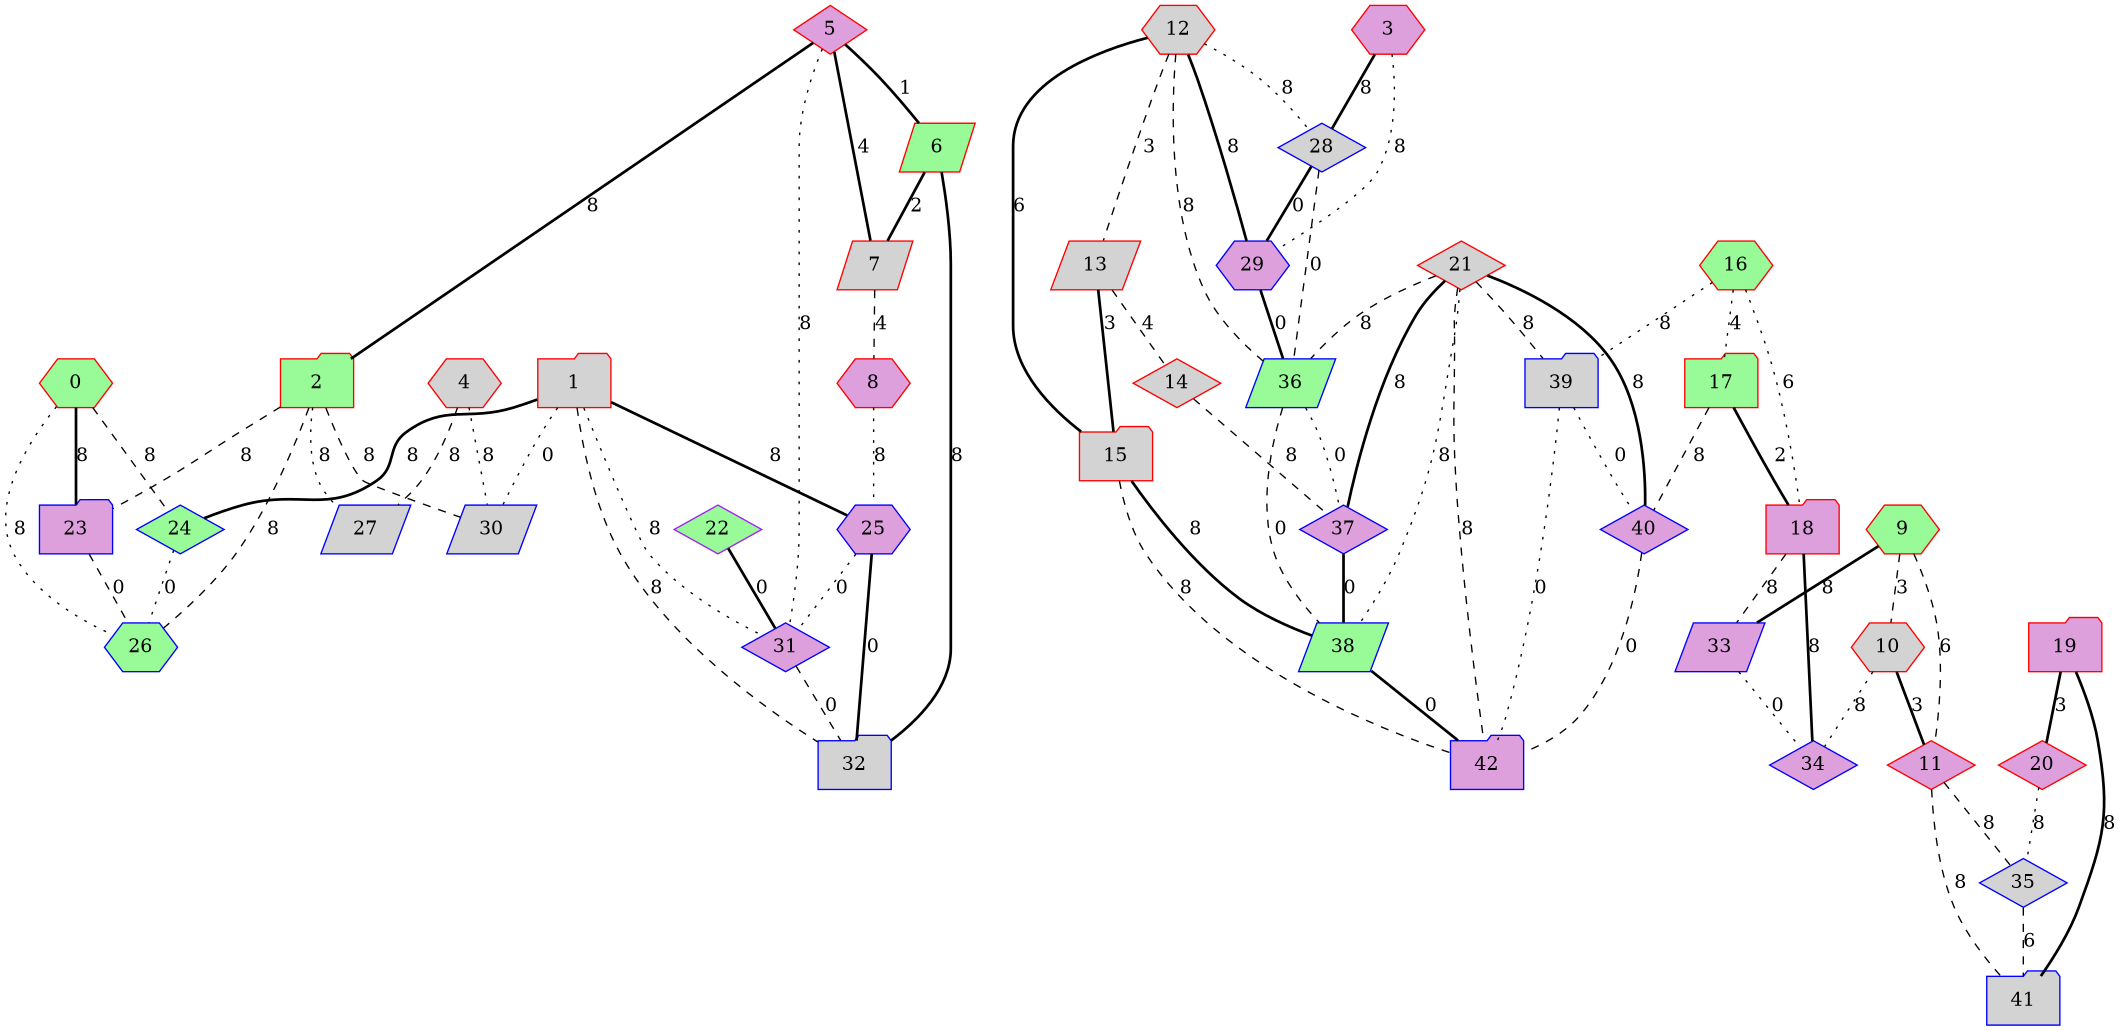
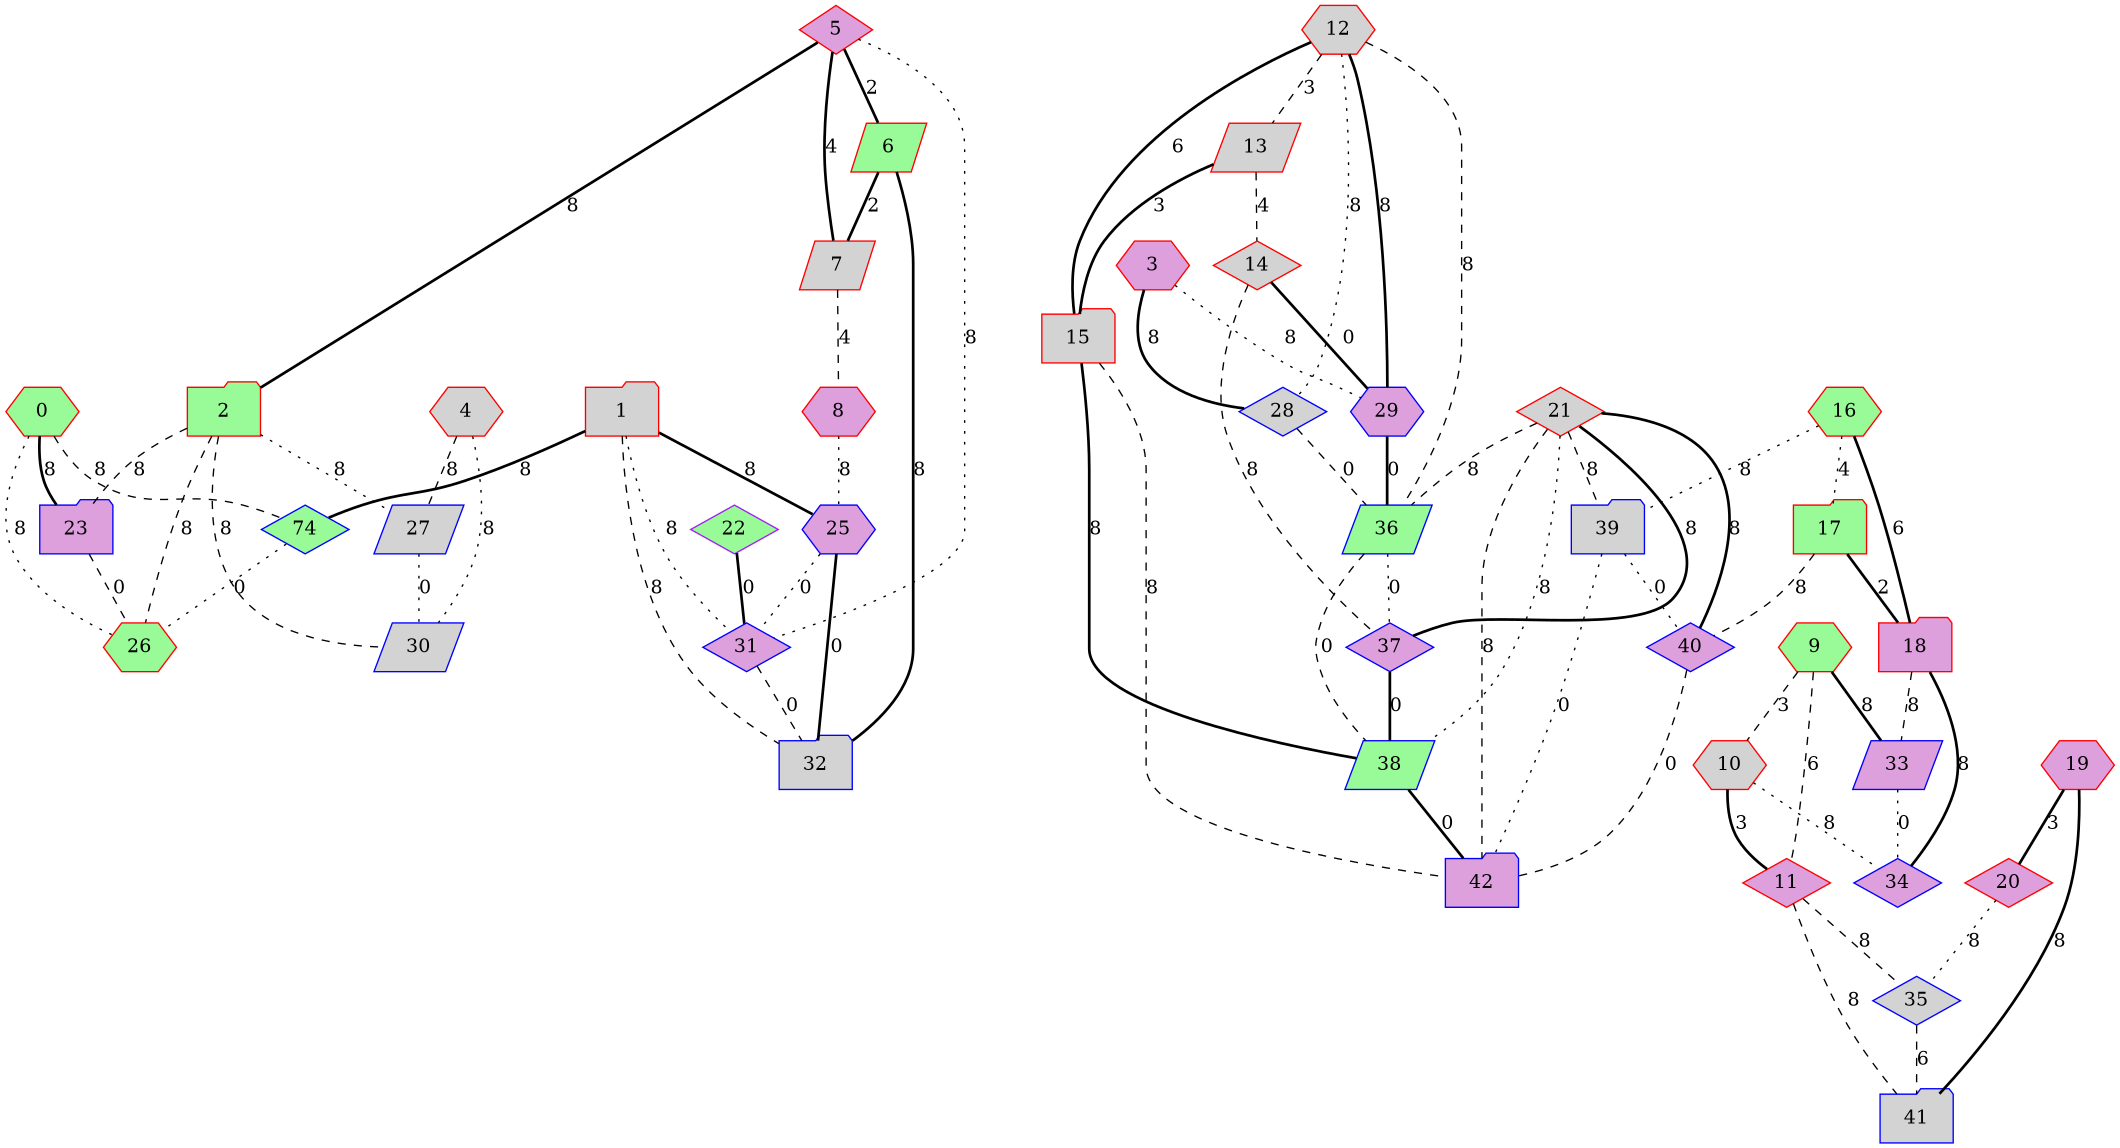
(906, 89) -> (873, 89)
(1289, 204) -> (1319, 335)
(1780, 396) -> (1886, 528)
(529, 455) -> (419, 588)
(180, 529) -> (305, 529)
(141, 647) -> (140, 647)
(2065, 647) -> (2078, 765)
